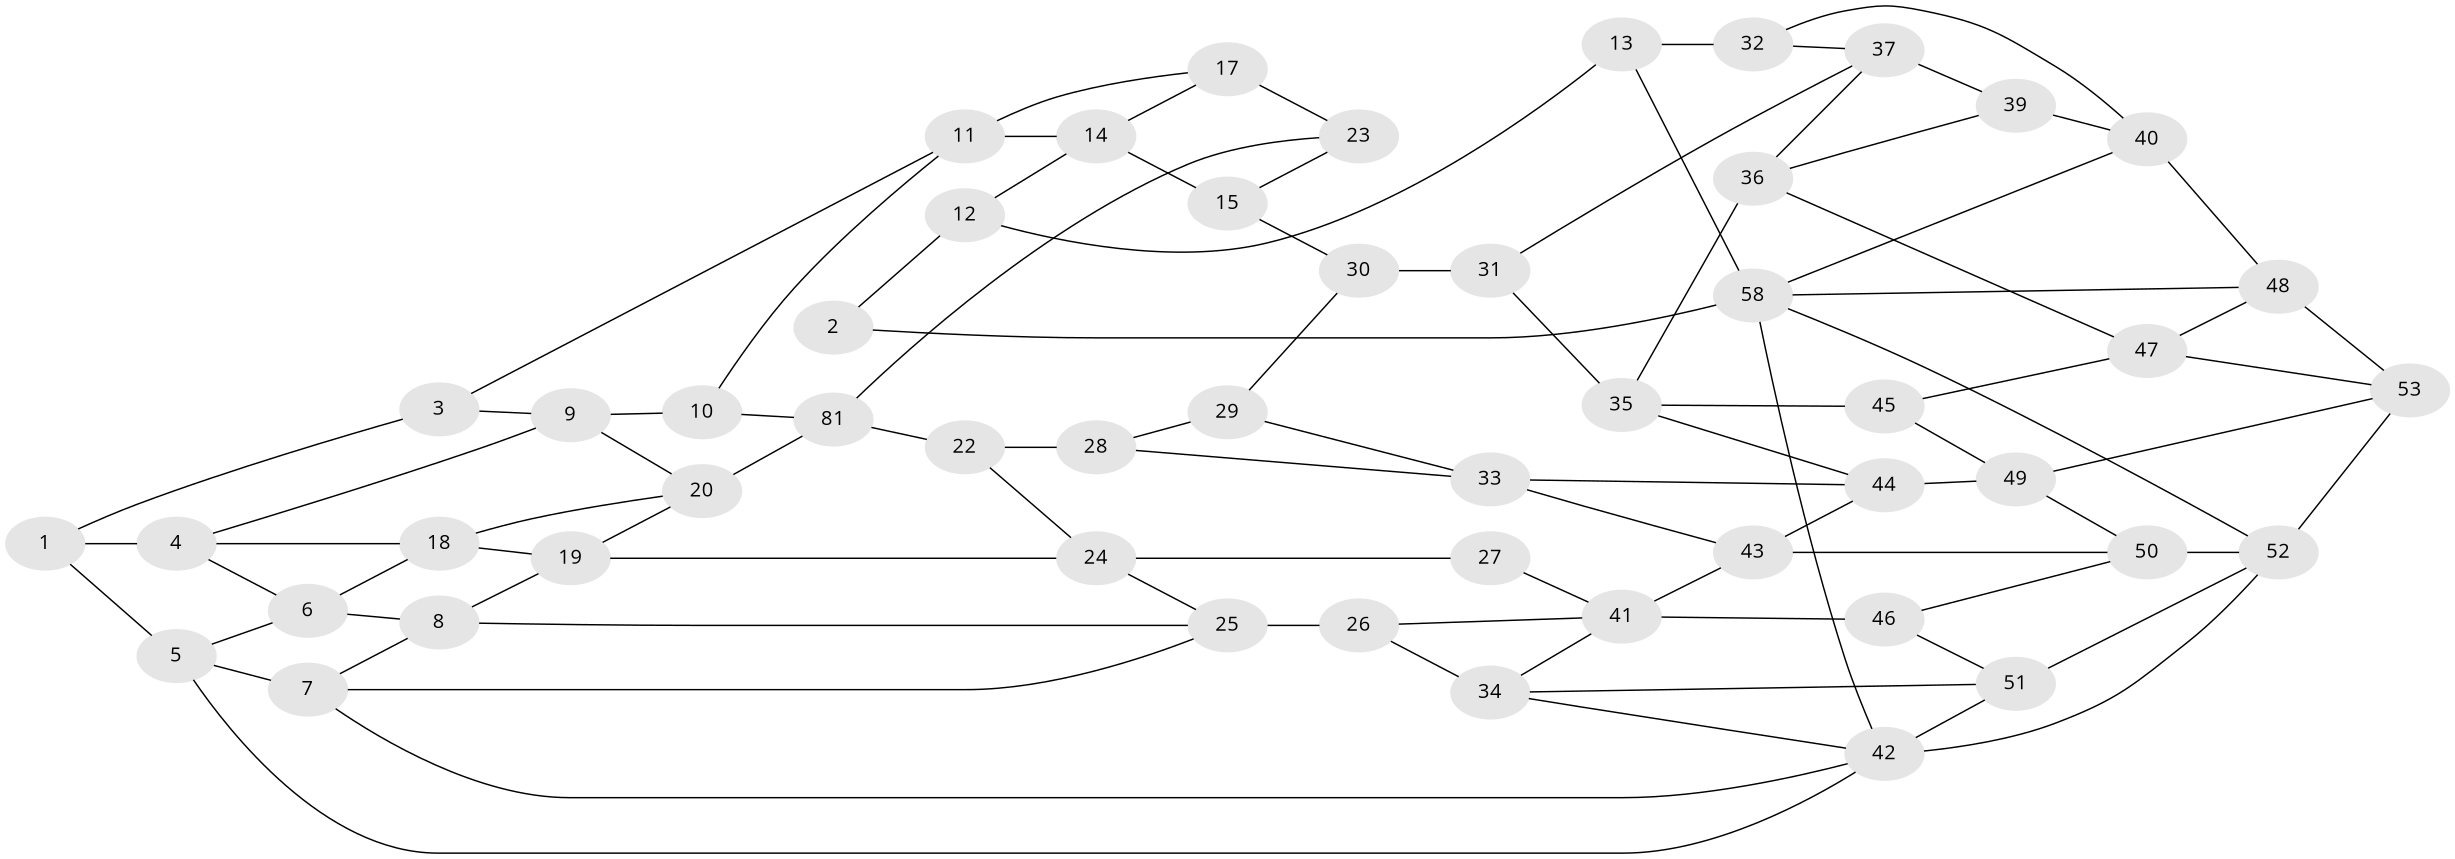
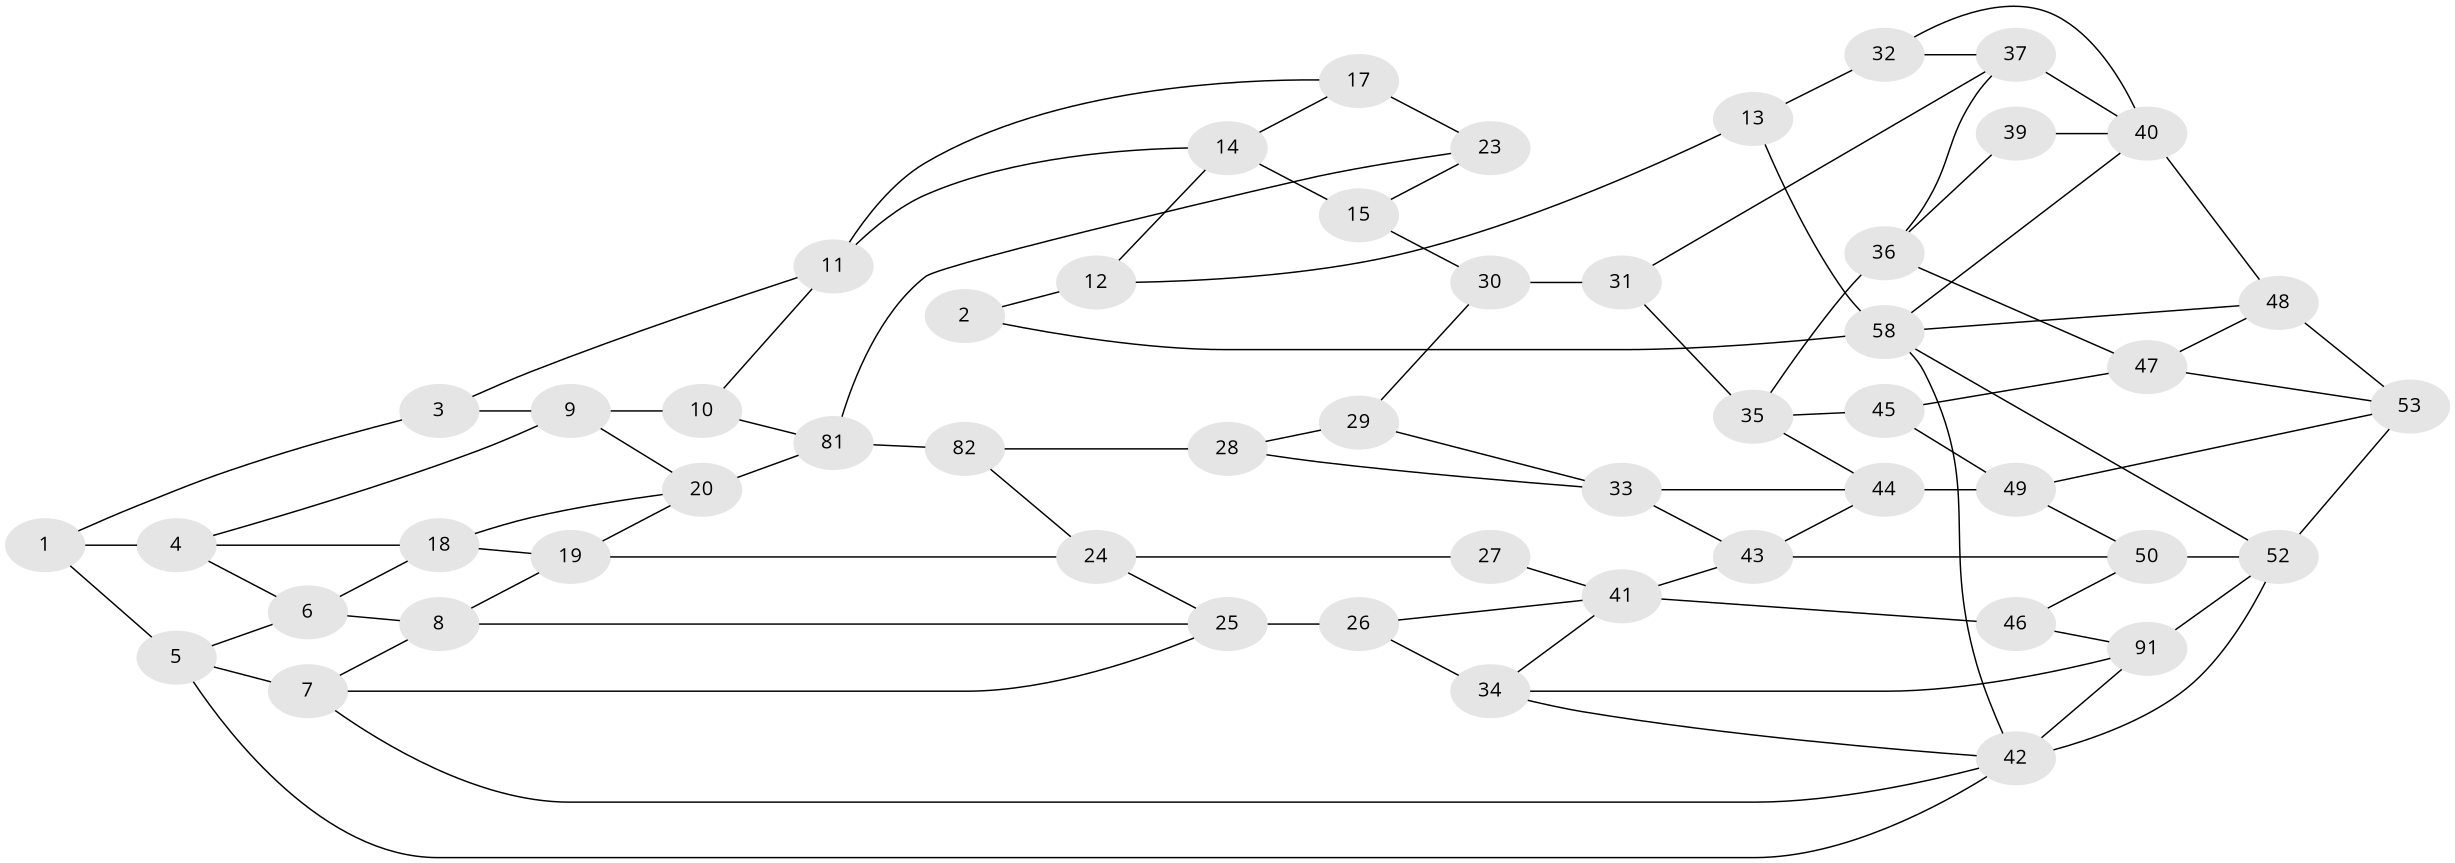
(1950, 78) -> (2082, 94)
(965, 447) -> (965, 449)
(2016, 684) -> (2147, 649)
